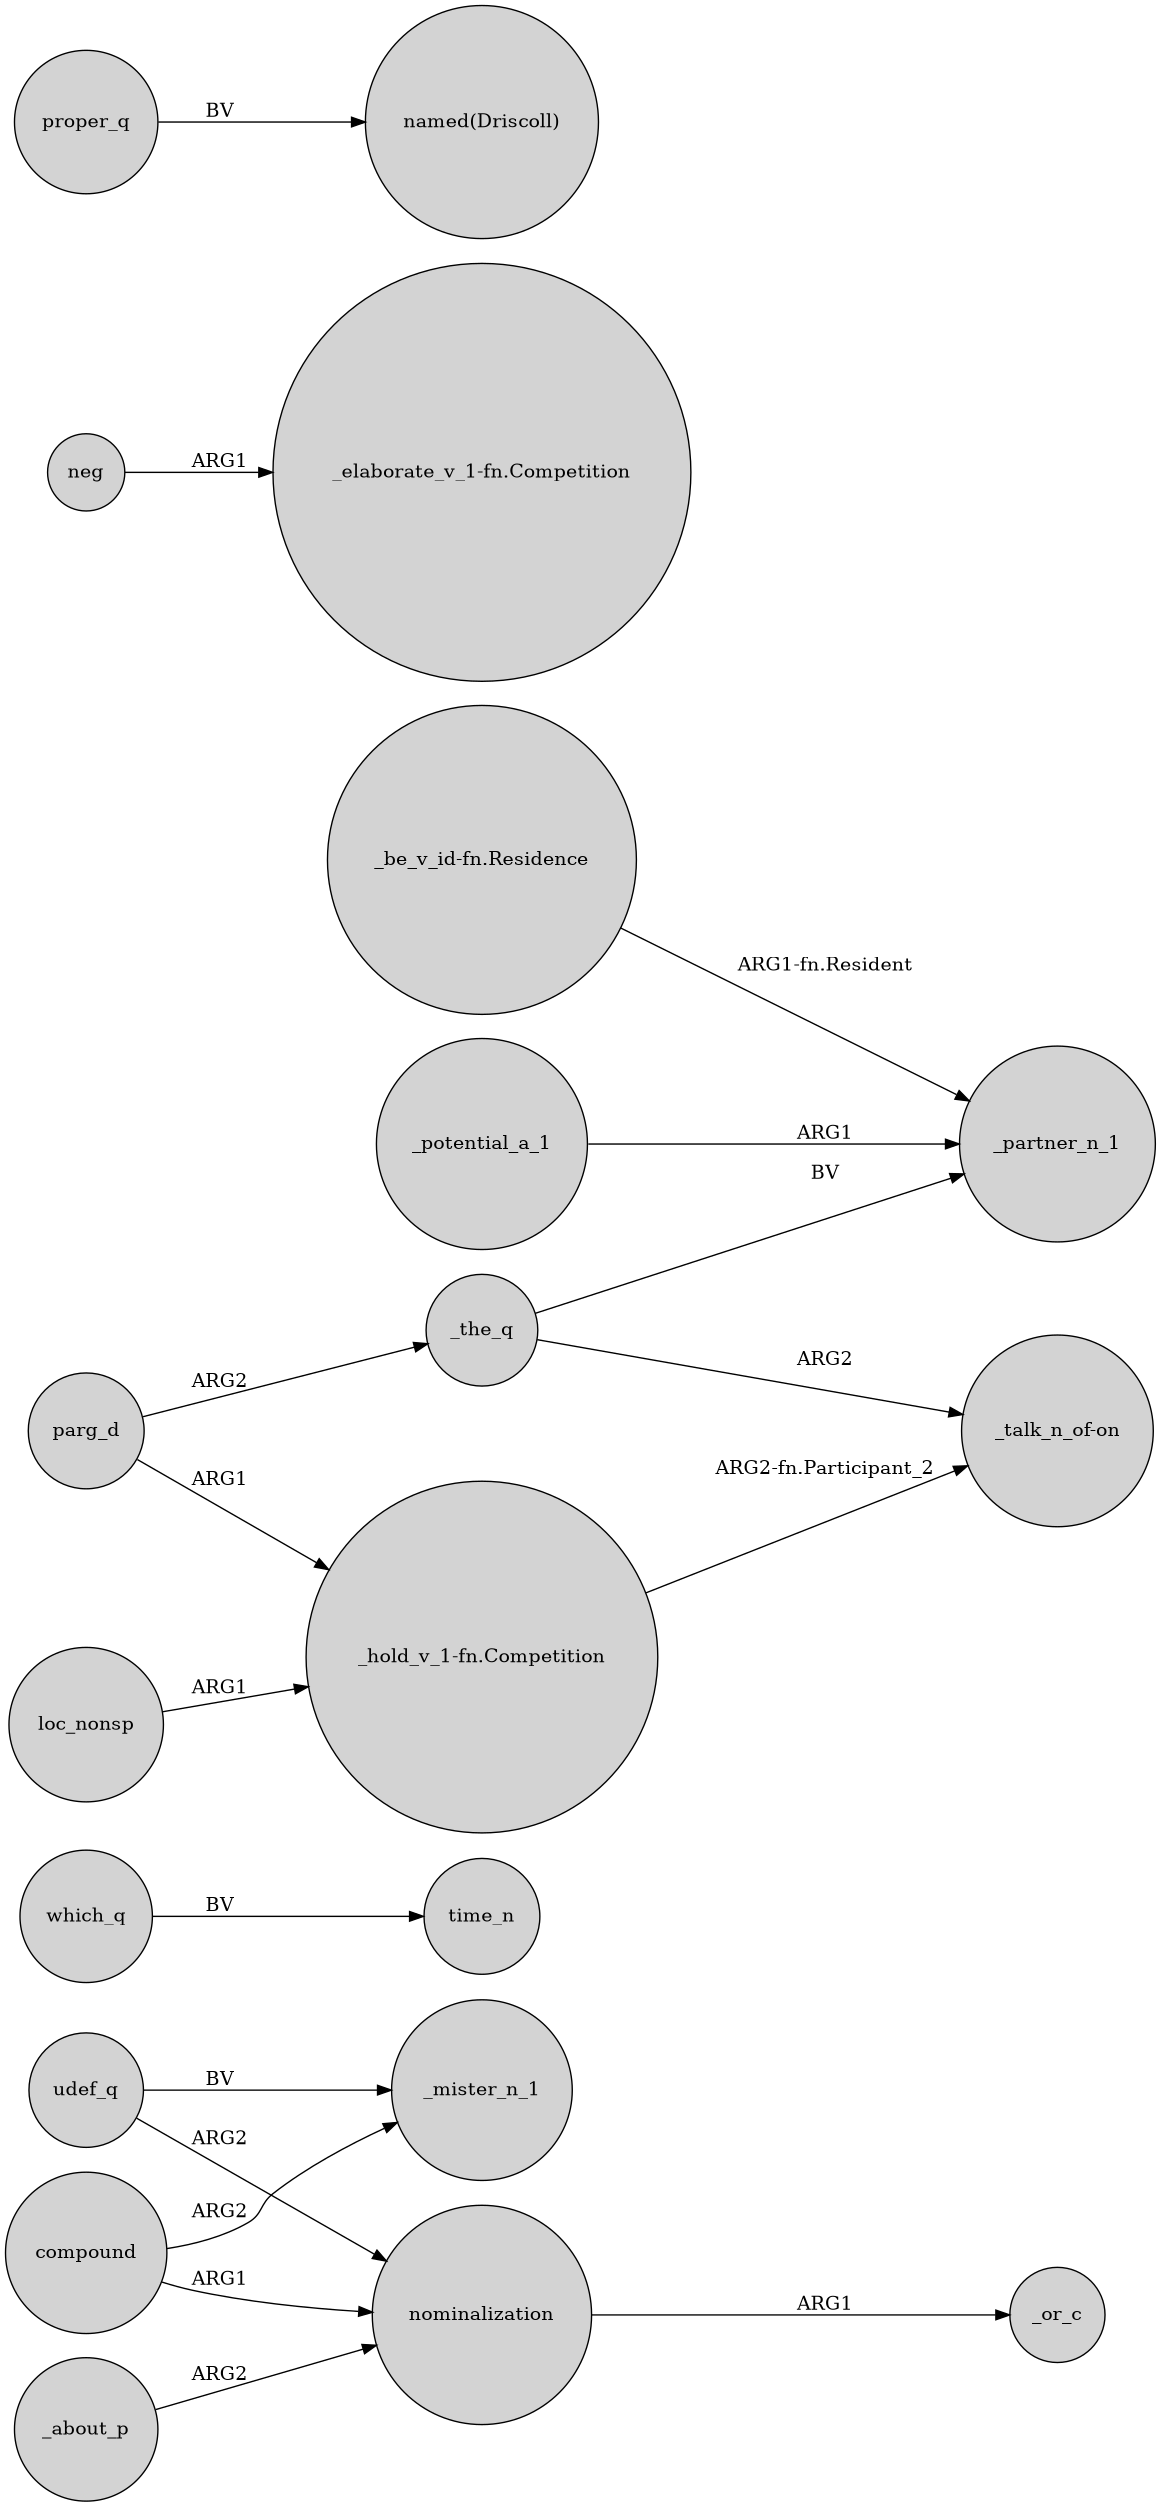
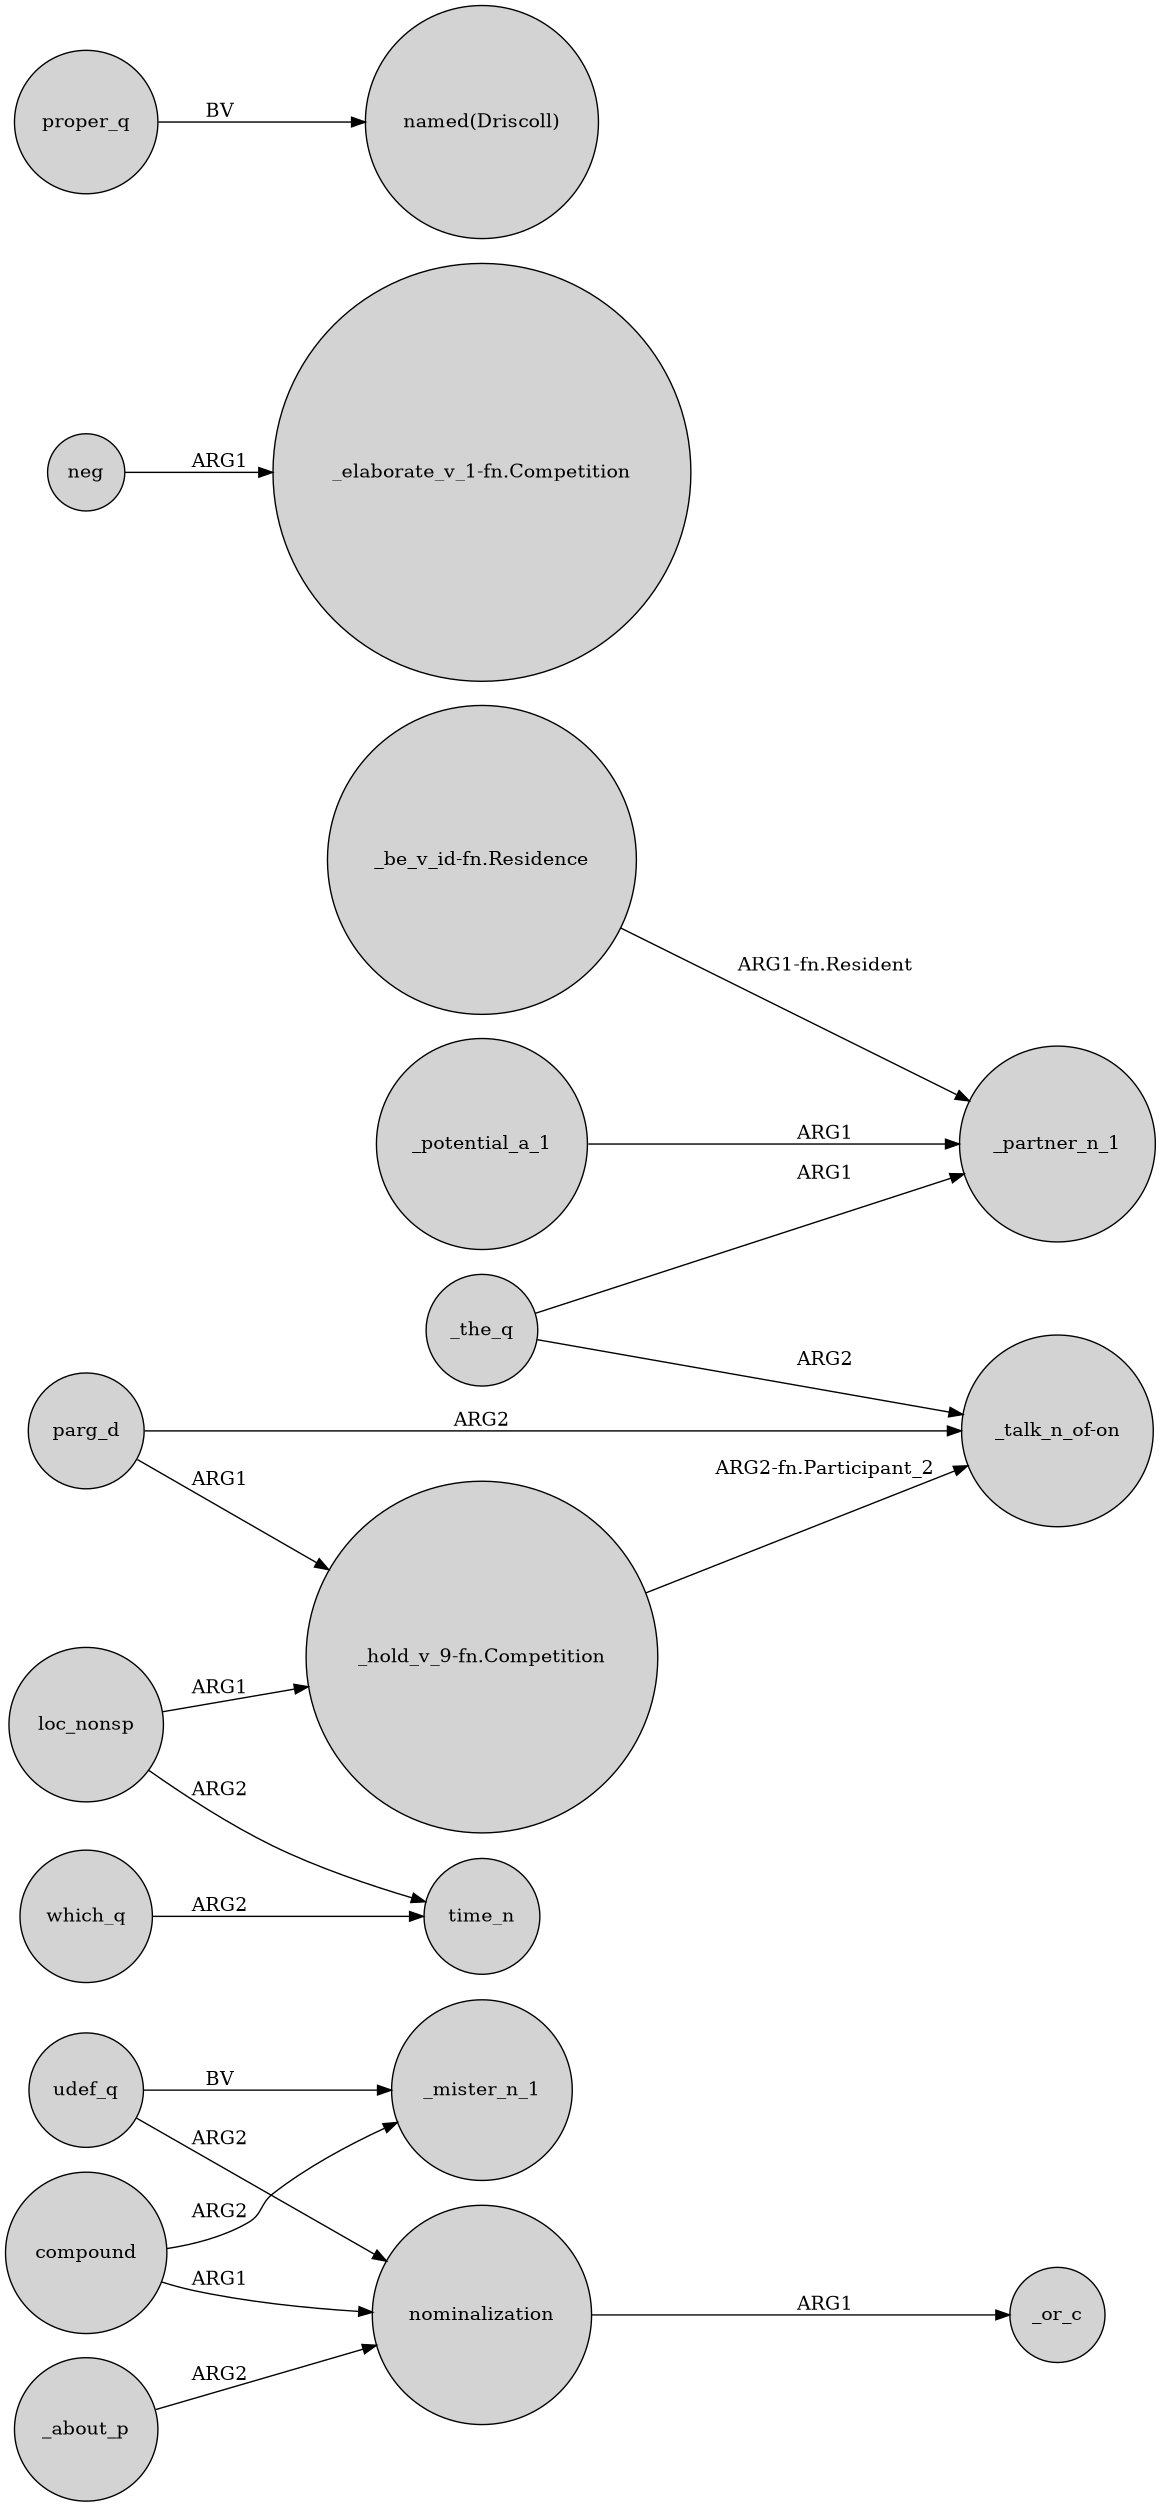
(825, 1174) -> (825, 1174)
(279, 1382) -> (546, 1431)
(482, 1657) -> (482, 1657)
none -> (274, 1847)
(220, 1906) -> (220, 1906)
